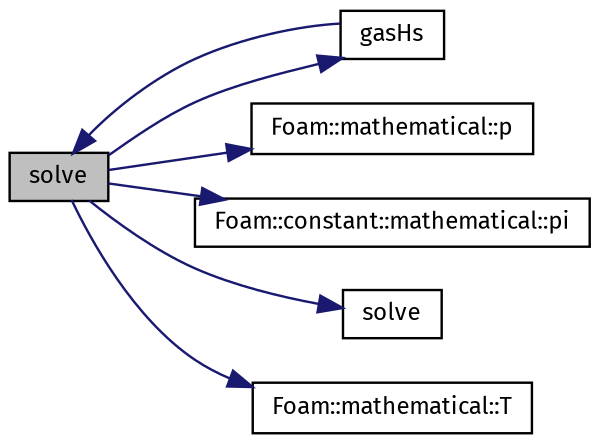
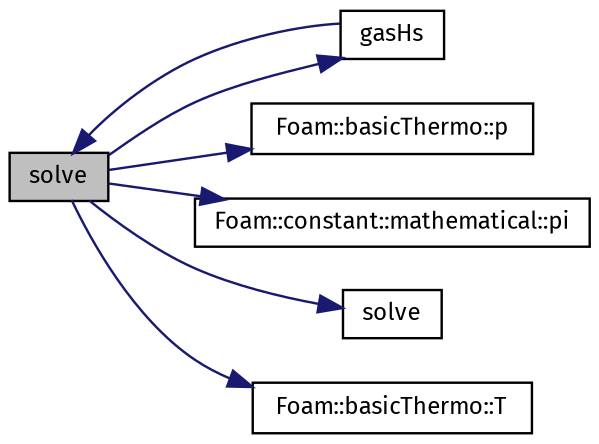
(392, 129) -> (392, 129)
(392, 408) -> (392, 408)
